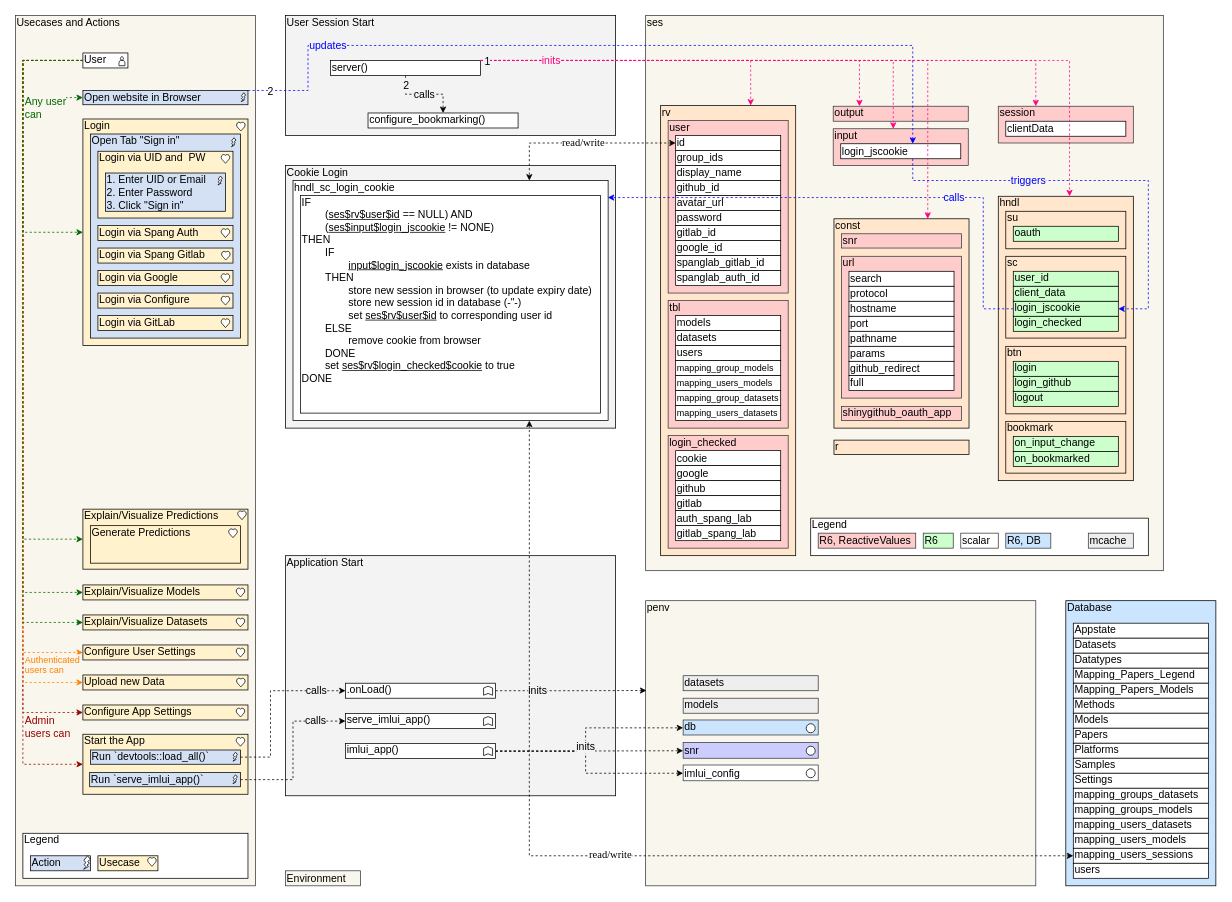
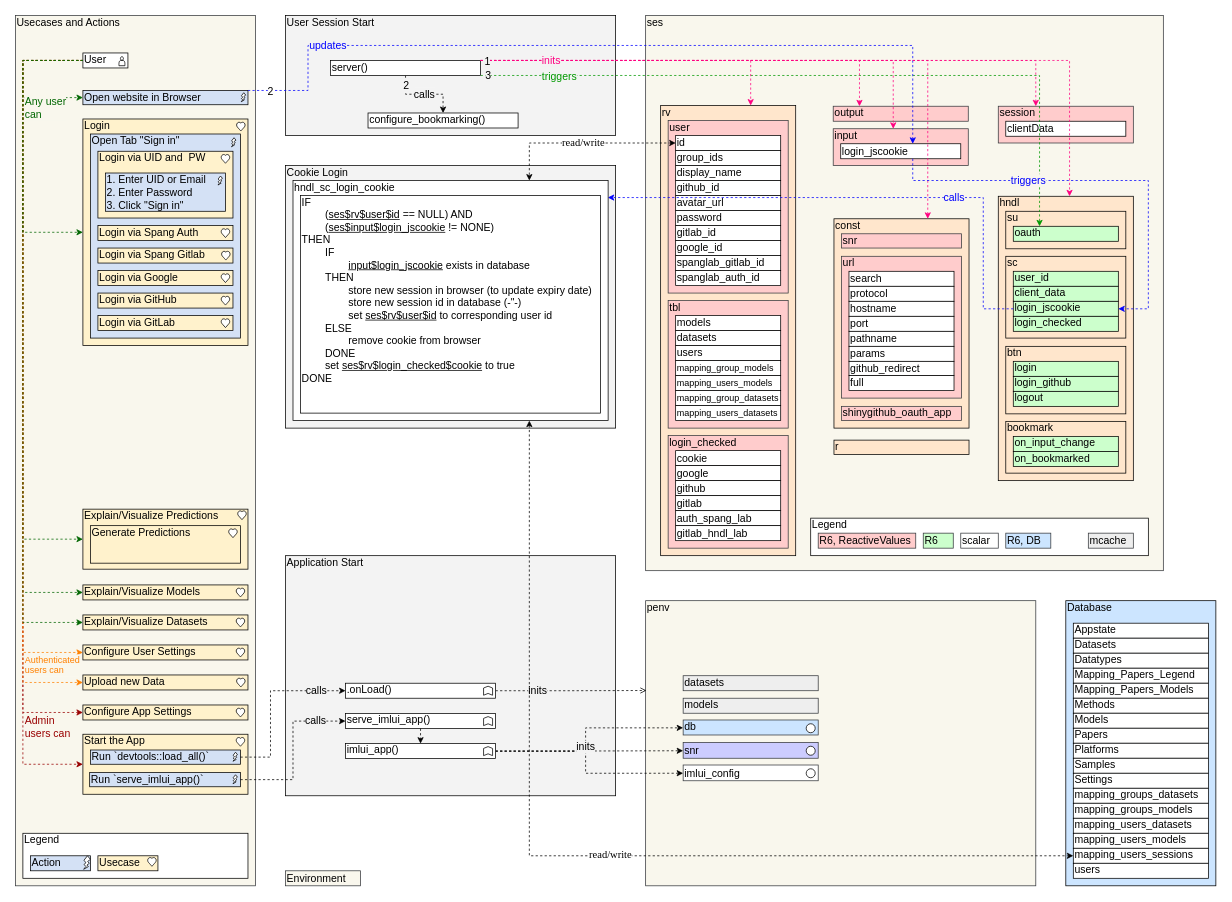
none -> (808, 75)
(148, 300) -> (140, 300)
(720, 533) -> (716, 533)
(639, 690) -> (641, 690)
none -> (420, 733)
